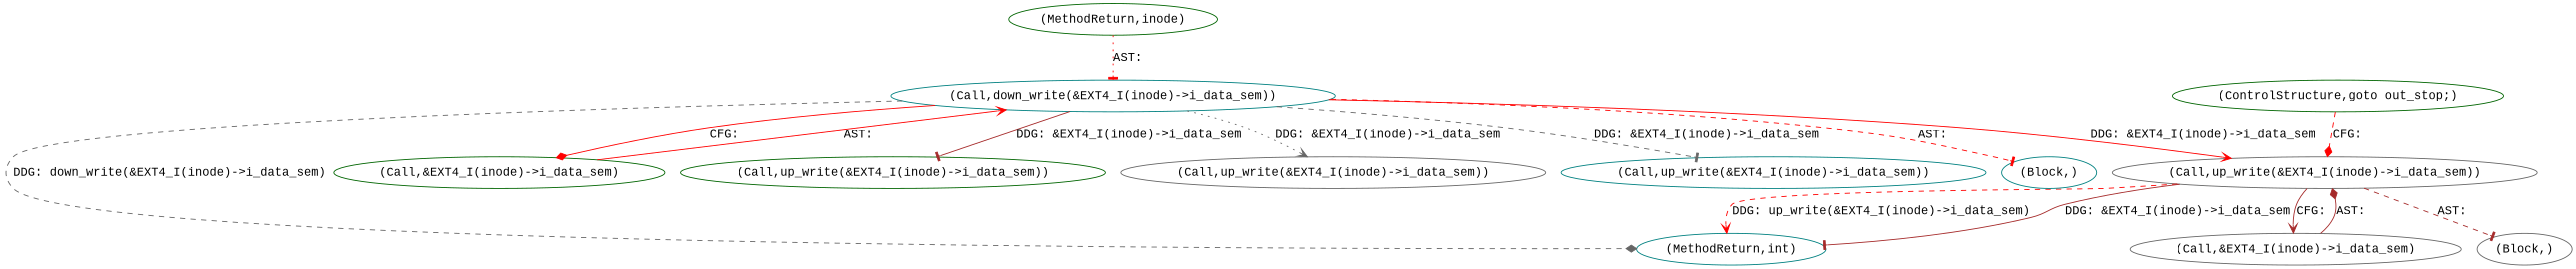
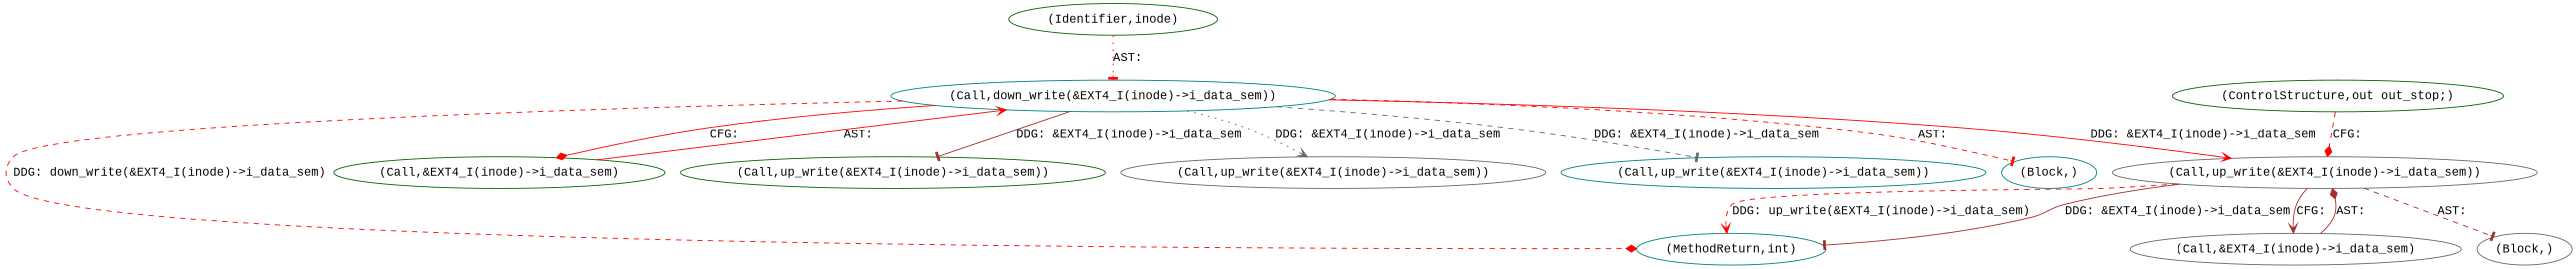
(1113, 19) -> (1113, 19)
(2338, 96) -> (2338, 96)
(354, 228) -> (354, 228)
